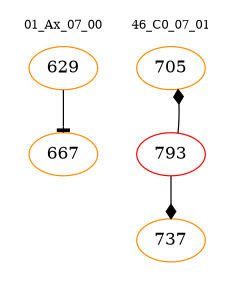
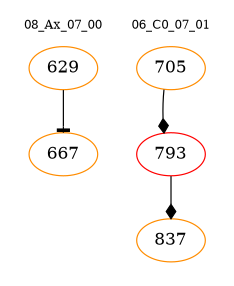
(63, 26) -> (63, 26)
(171, 26) -> (171, 26)
(179, 119) -> (163, 104)
(171, 240) -> (171, 240)
